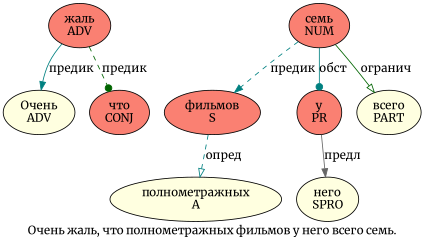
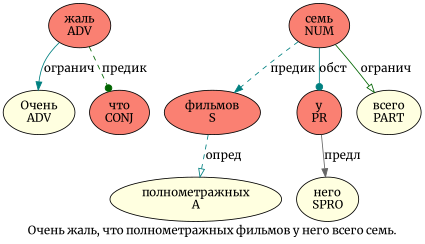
(72, 69) -> (69, 69)
